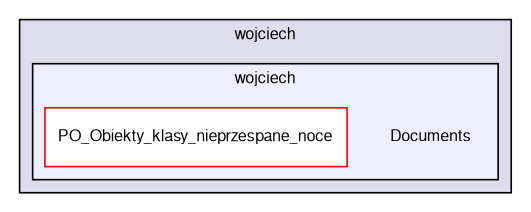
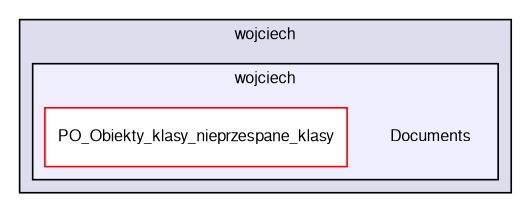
(196, 137) -> (196, 137)
